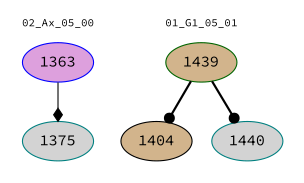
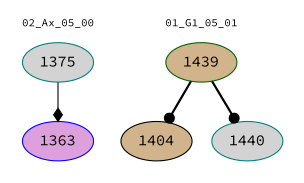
(58, 95) -> (58, 95)
